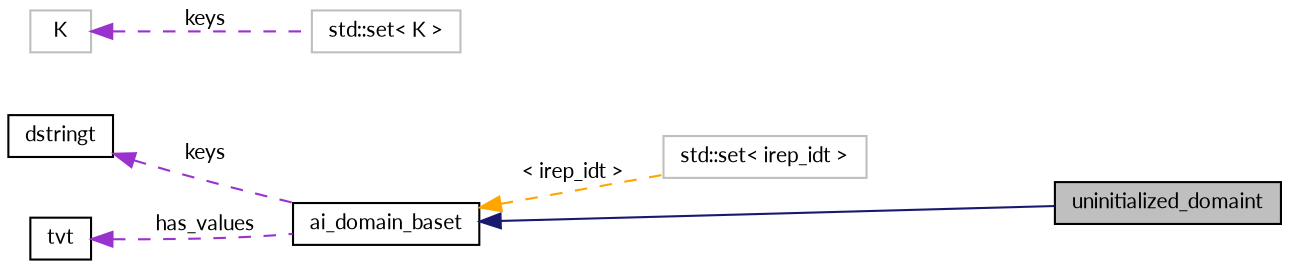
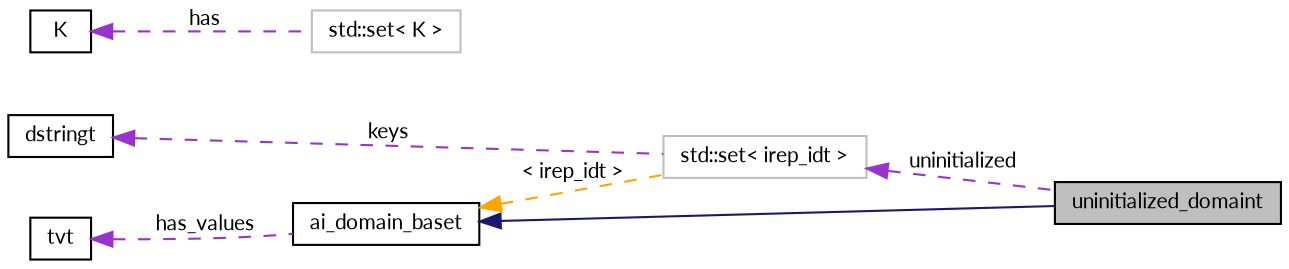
(203, 20) -> (203, 20)
(61, 31) -> (61, 31)
none -> (971, 181)
(216, 183) -> (399, 146)
